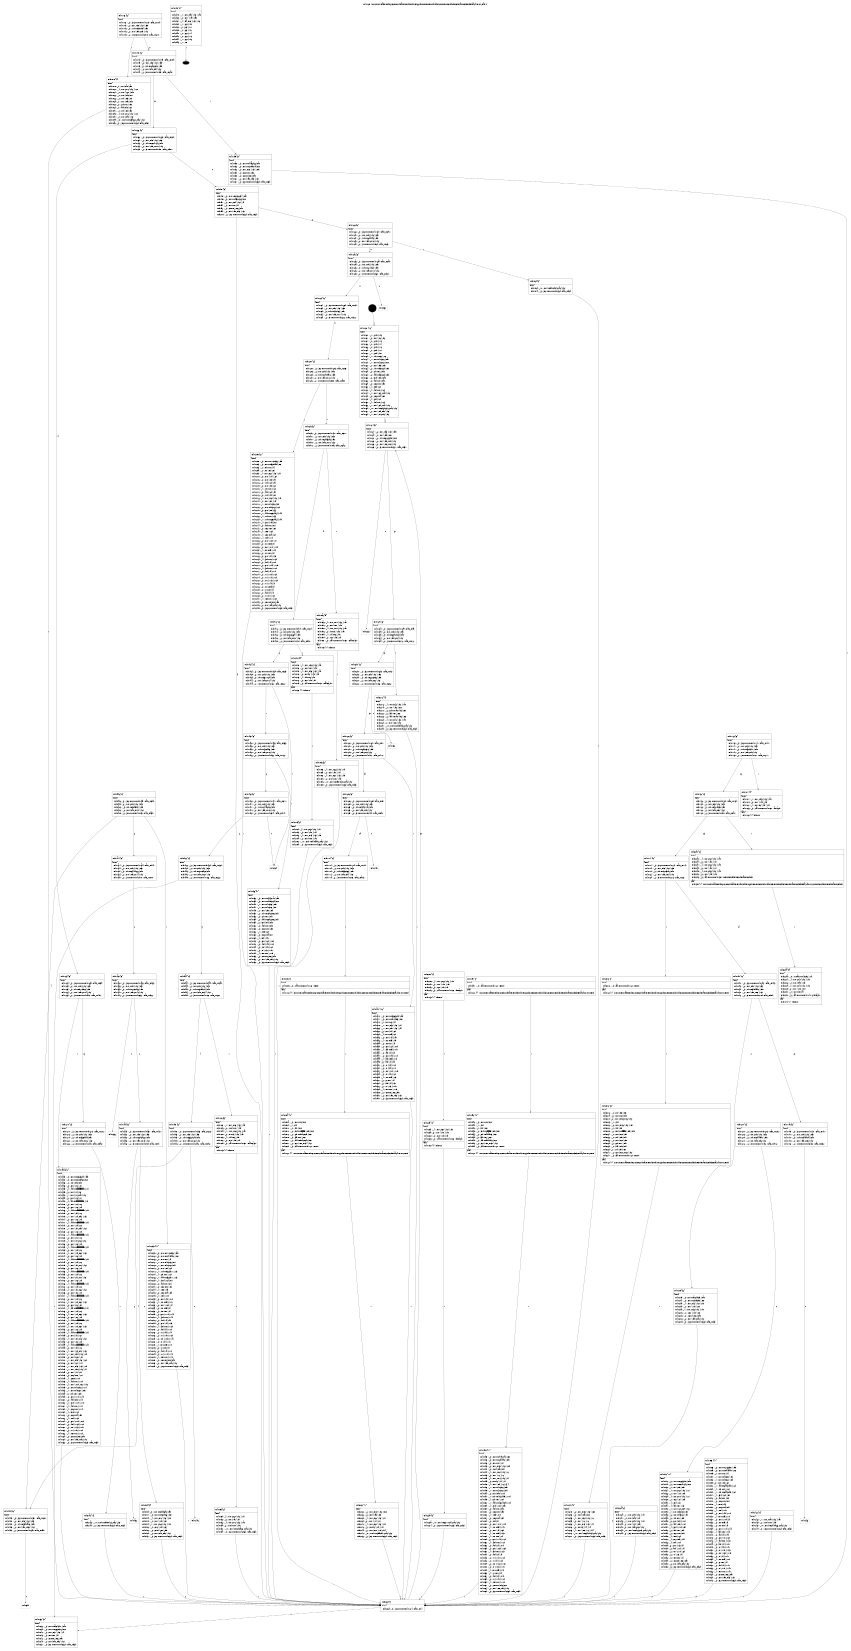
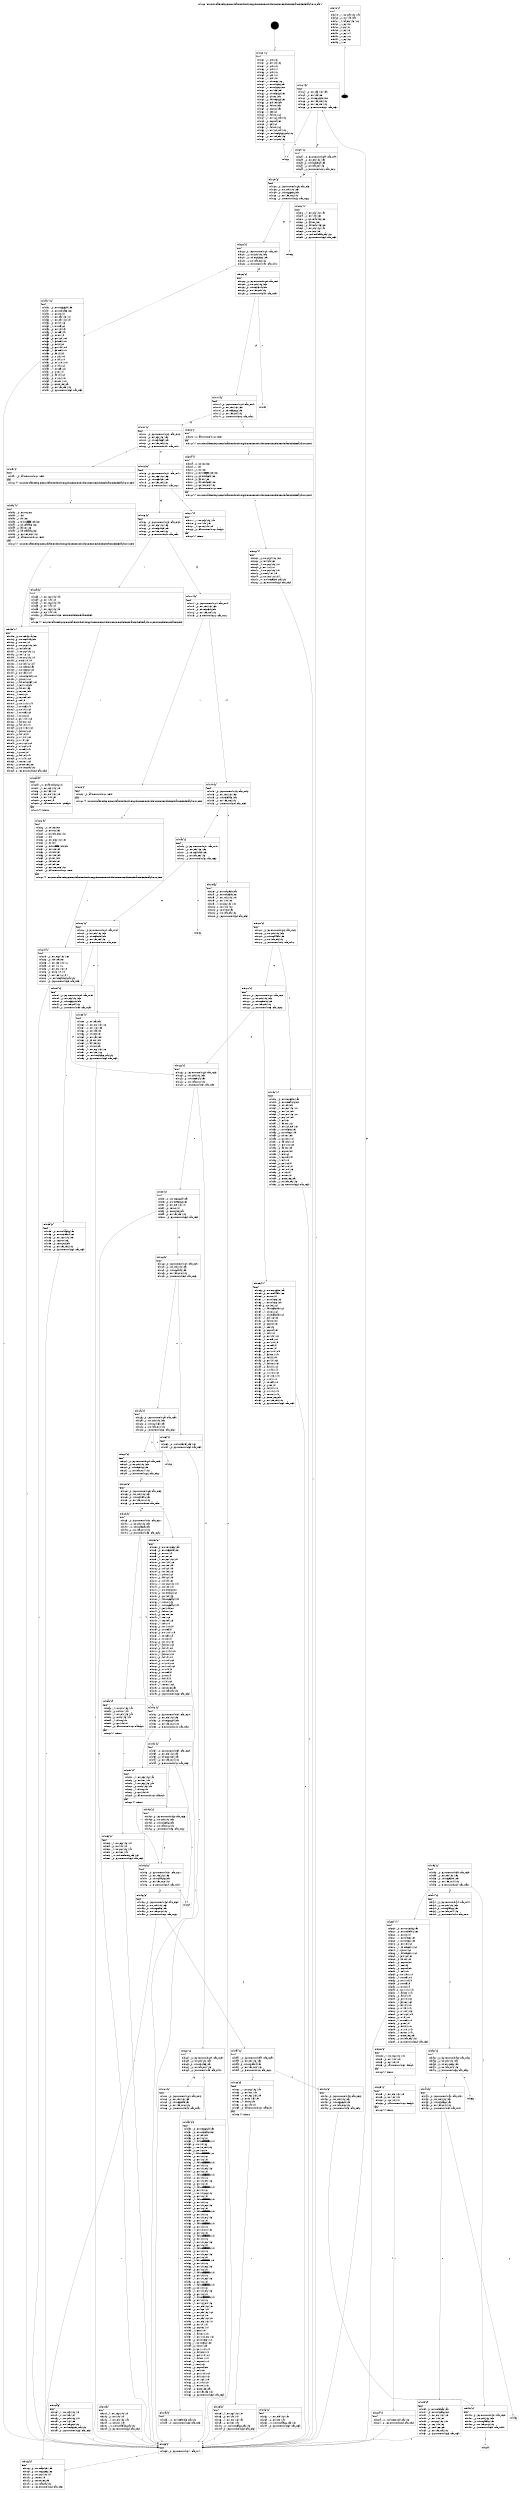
(385, 420) -> (284, 149)
none -> (160, 437)
(312, 756) -> (145, 1834)
none -> (151, 892)
(269, 927) -> none
none -> (263, 998)
(195, 1521) -> none
